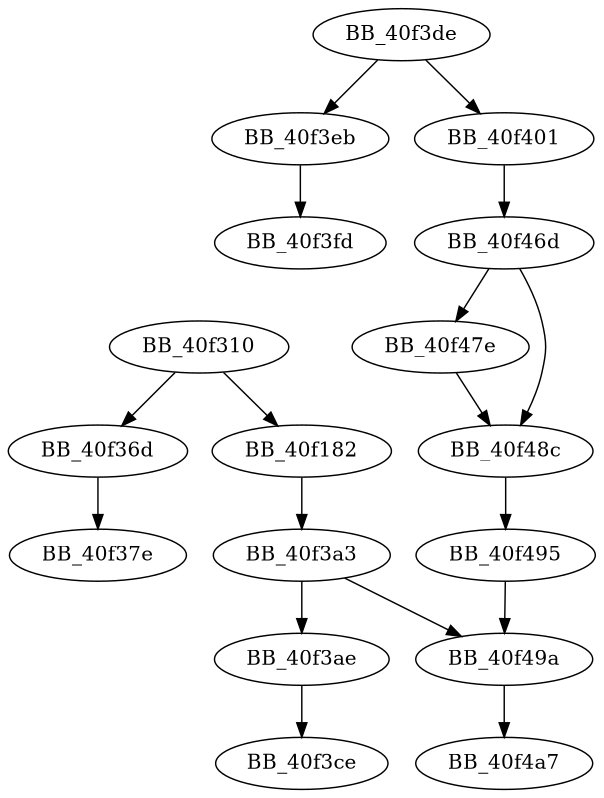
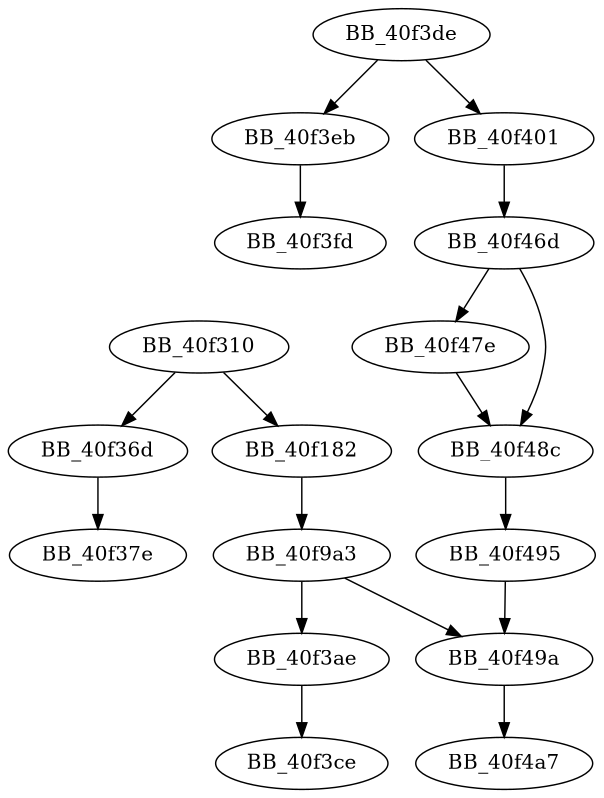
(302, 555) -> (302, 555)
